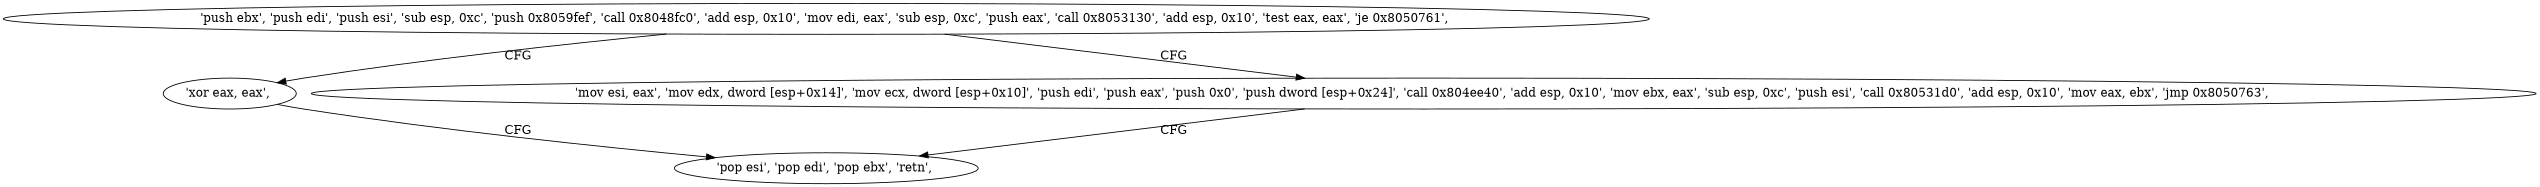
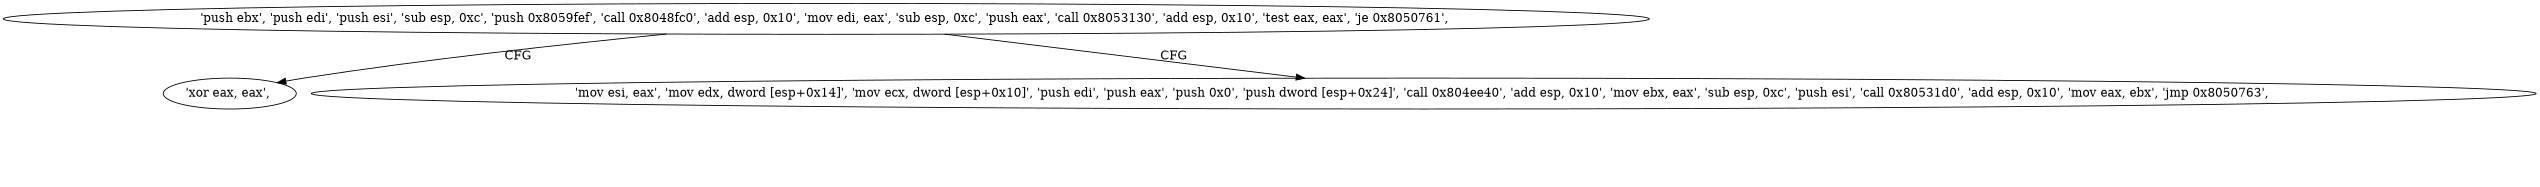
(826, 168) -> none
